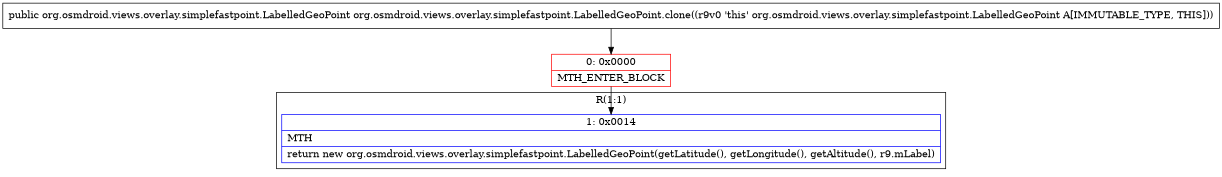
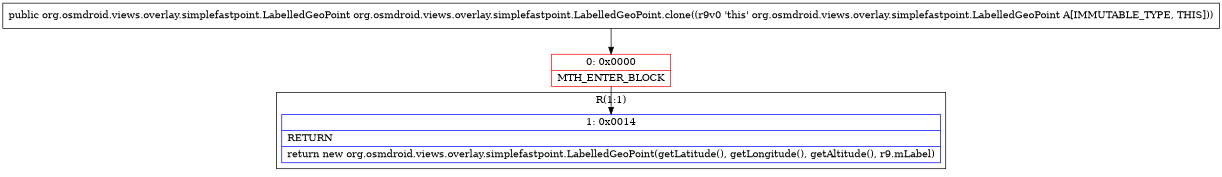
(300, 138) -> (310, 138)
